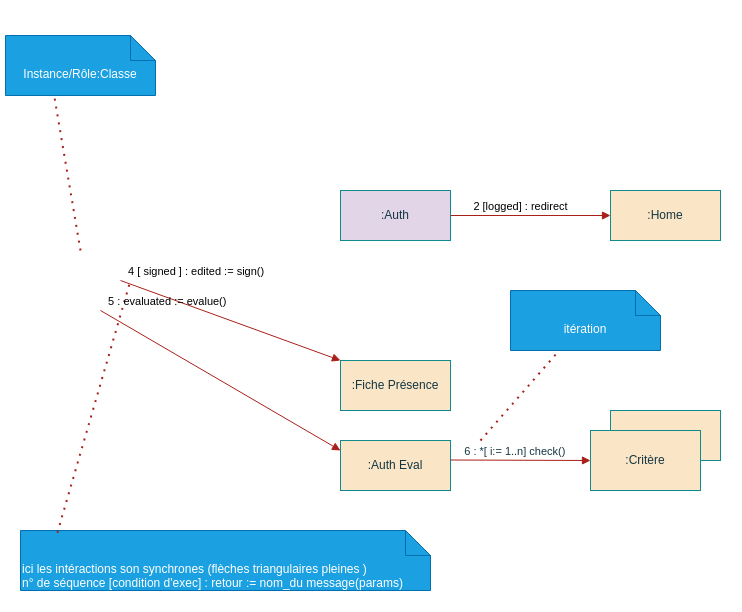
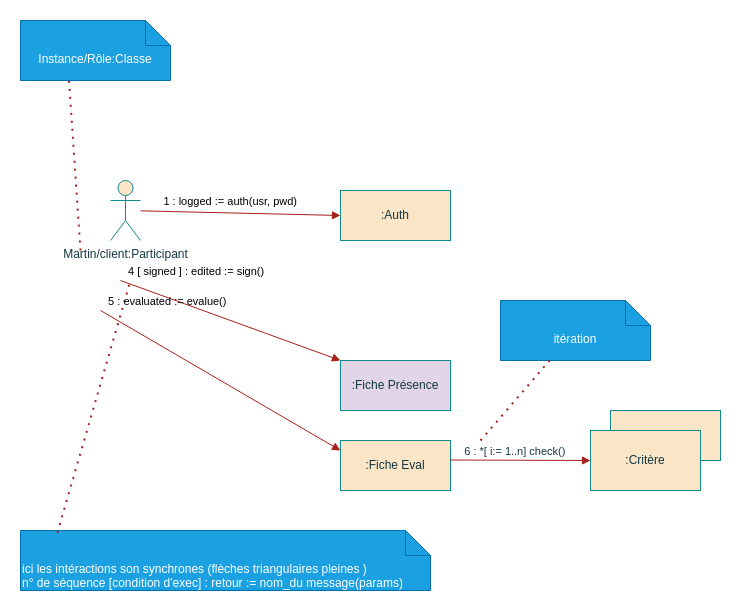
(81, 66) -> (96, 51)
none -> (126, 211)
none -> (236, 213)
(396, 216) -> (396, 216)
(526, 216) -> none
(666, 216) -> none
(586, 321) -> (576, 331)
(396, 386) -> (396, 386)
(396, 466) -> (396, 466)
